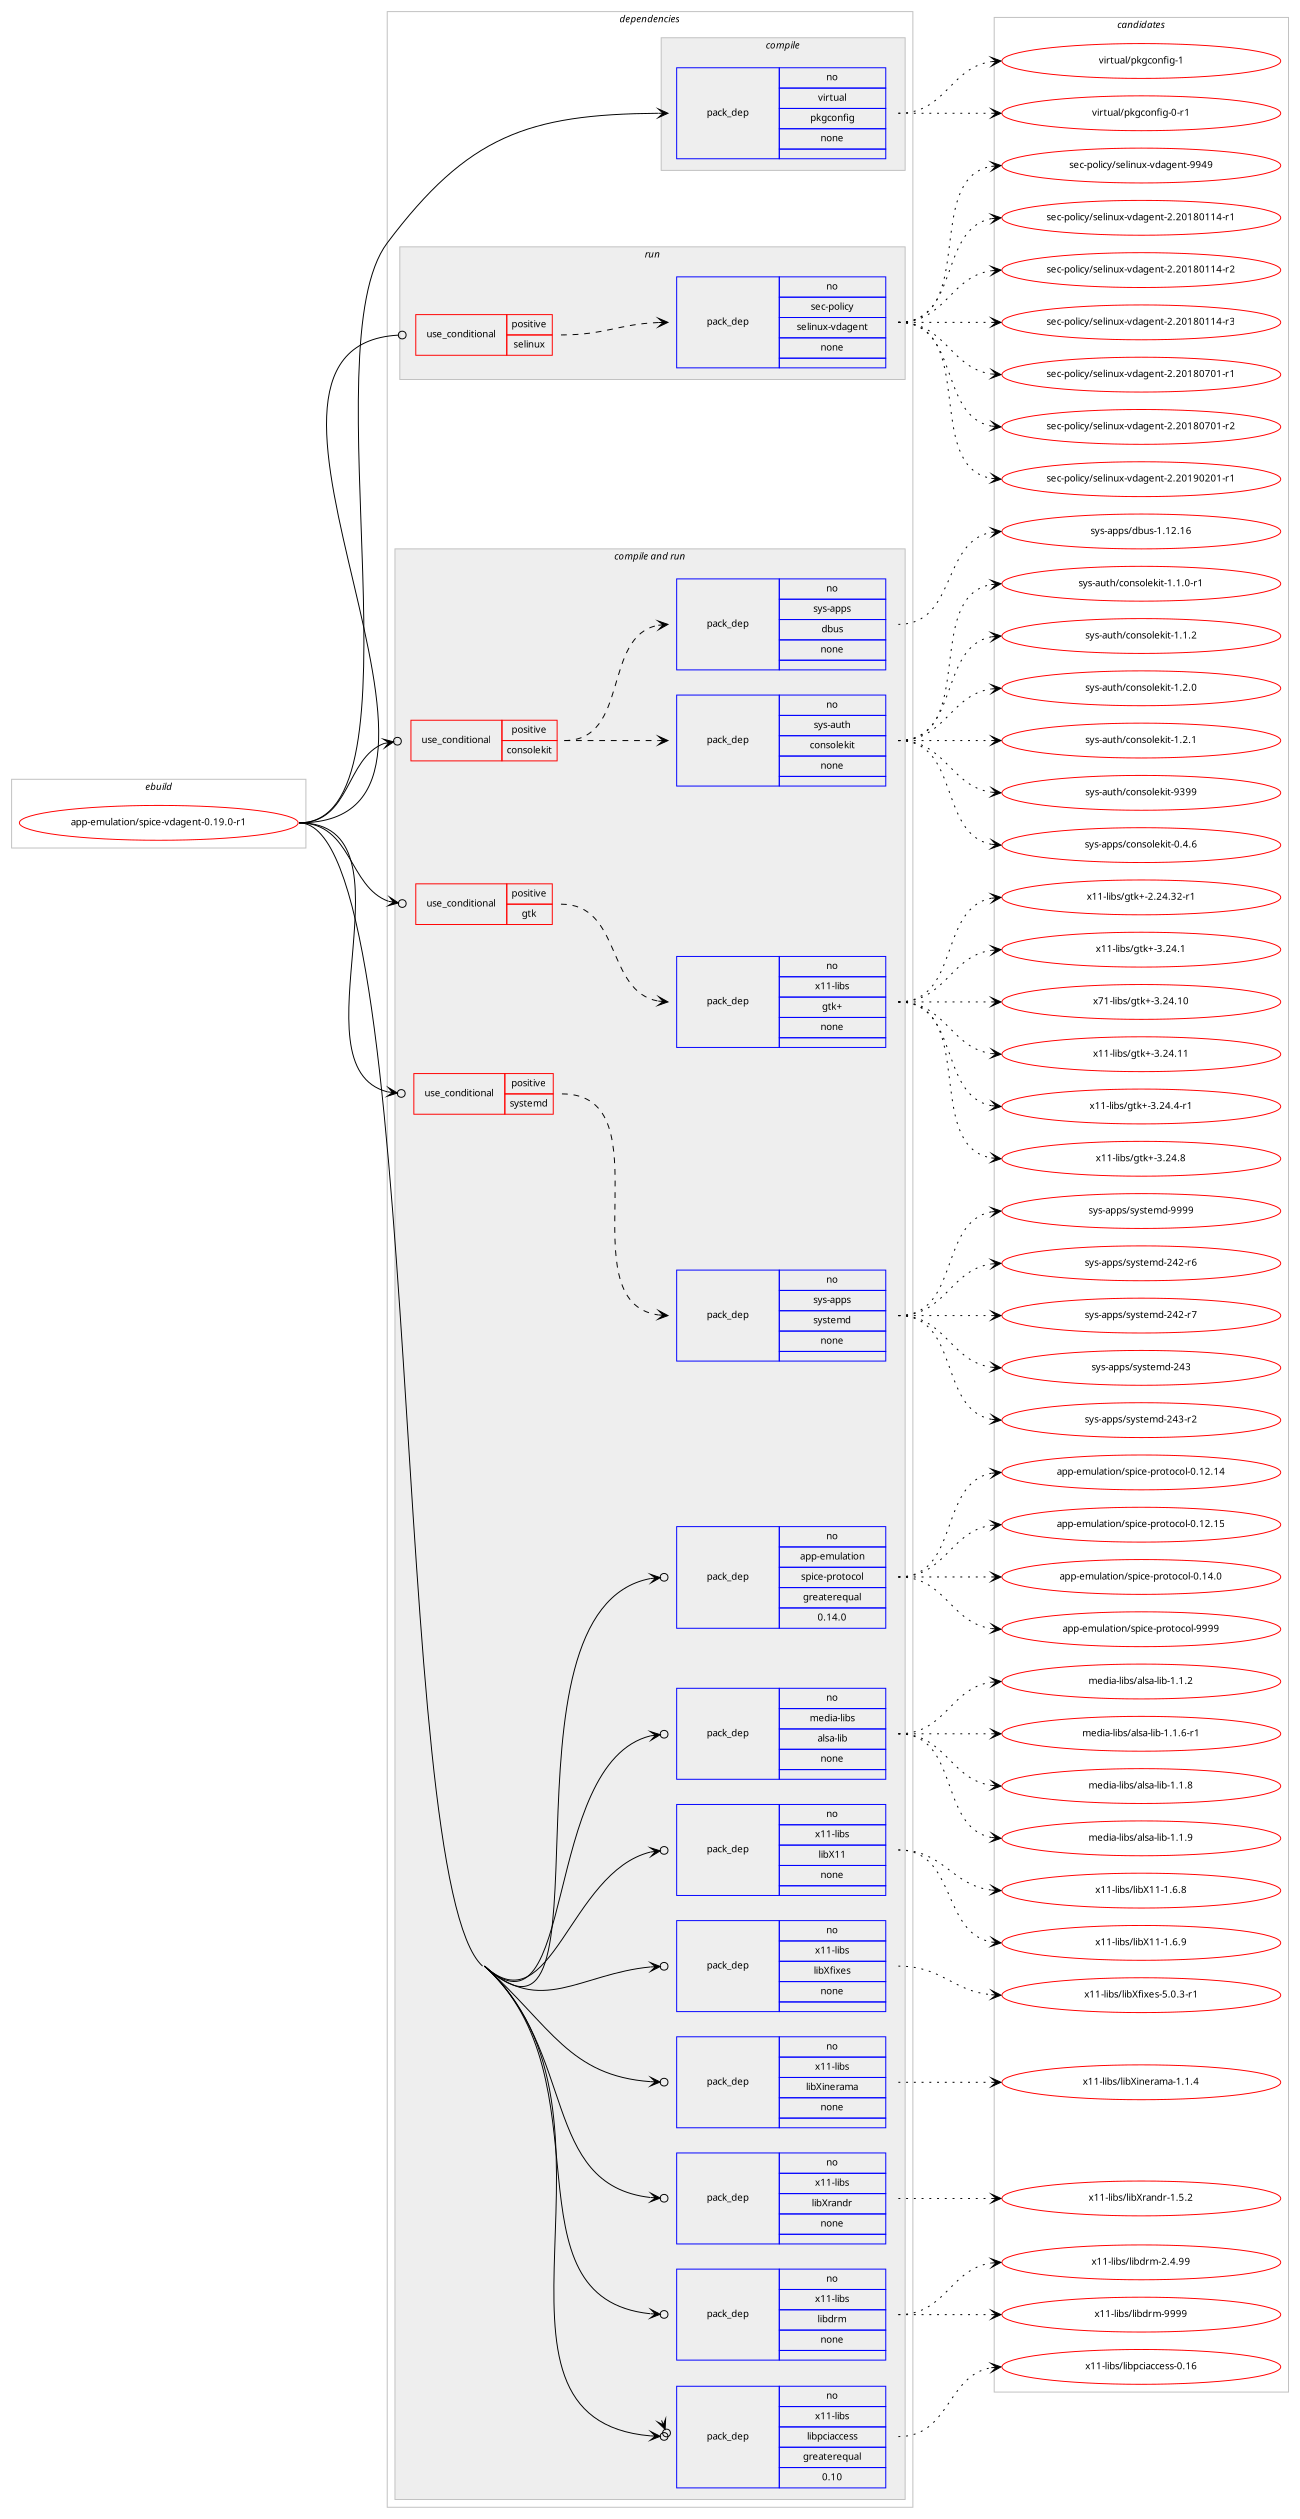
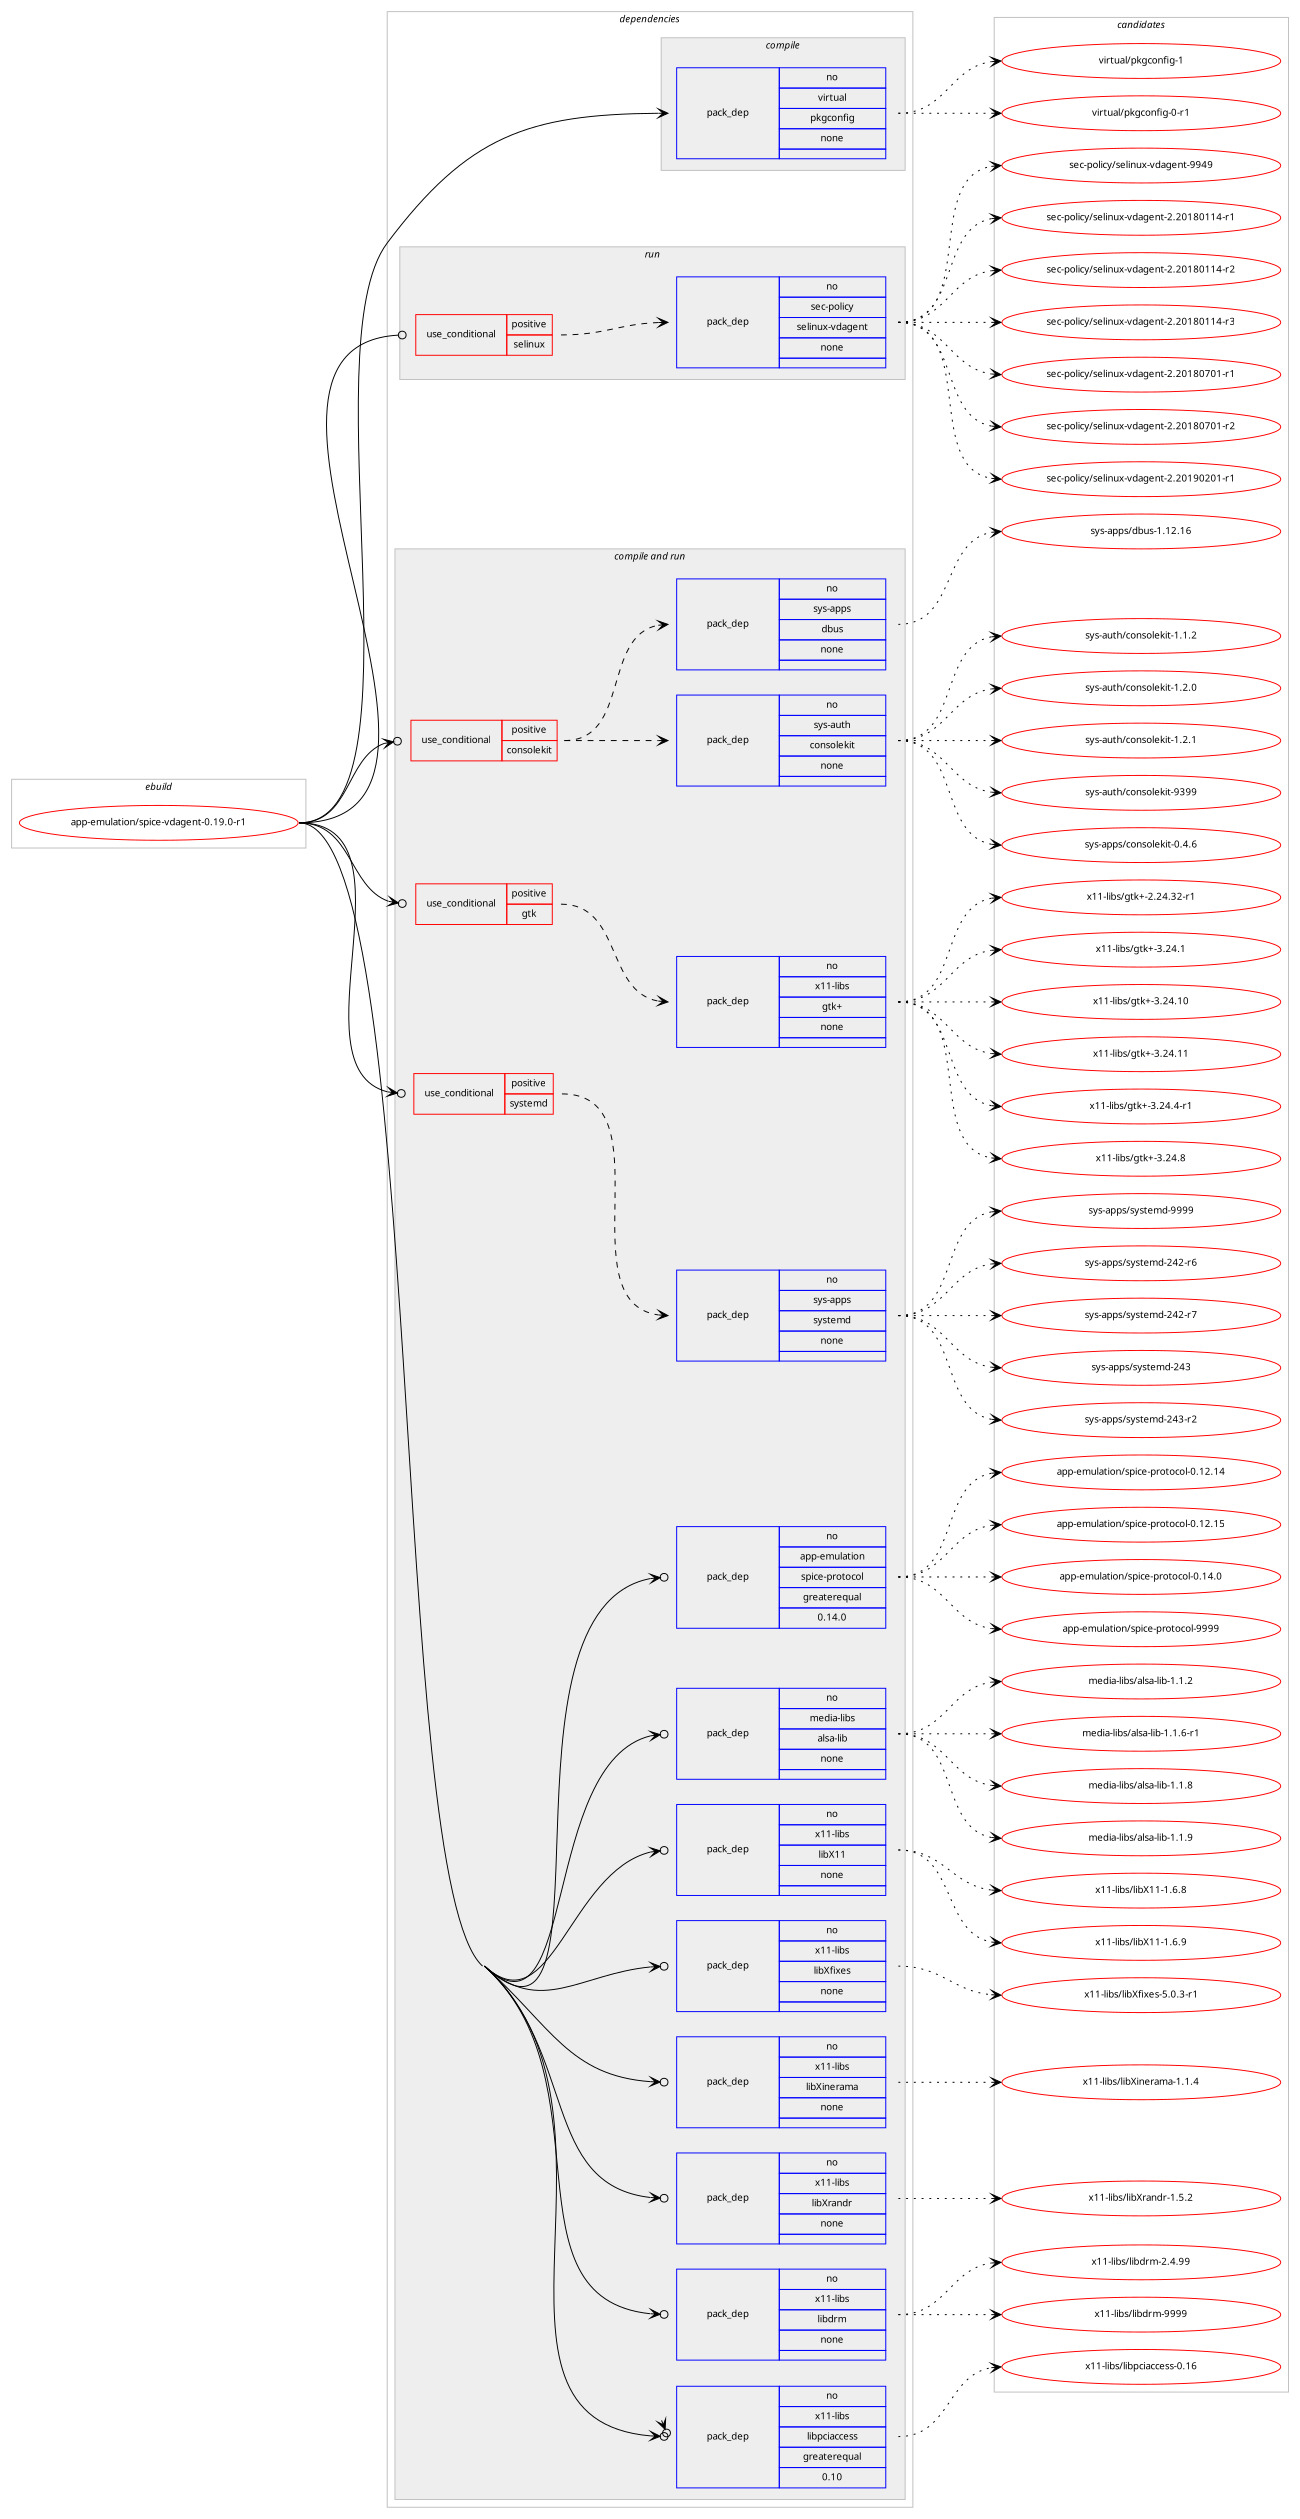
(1141, 584) -> none
(1141, 1002) -> (1141, 1002)
